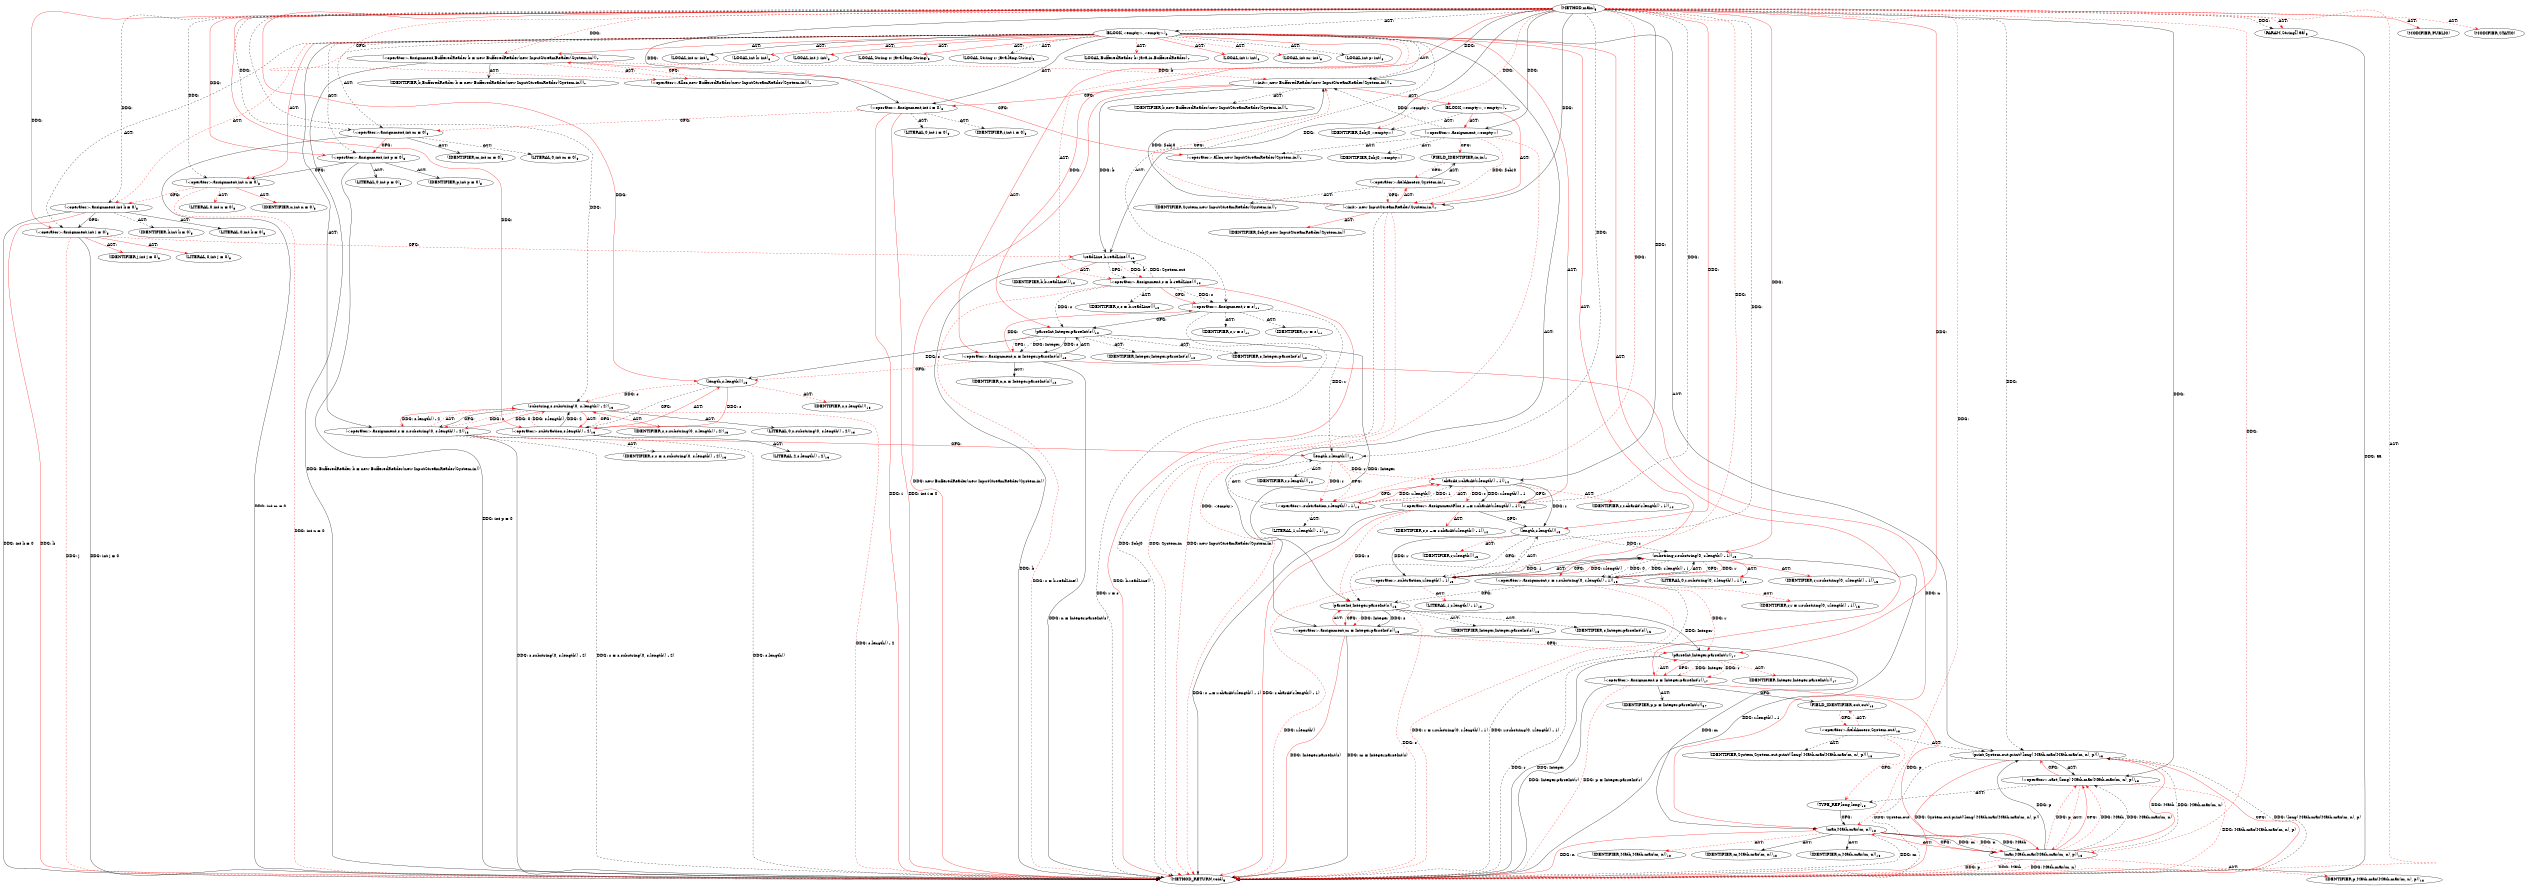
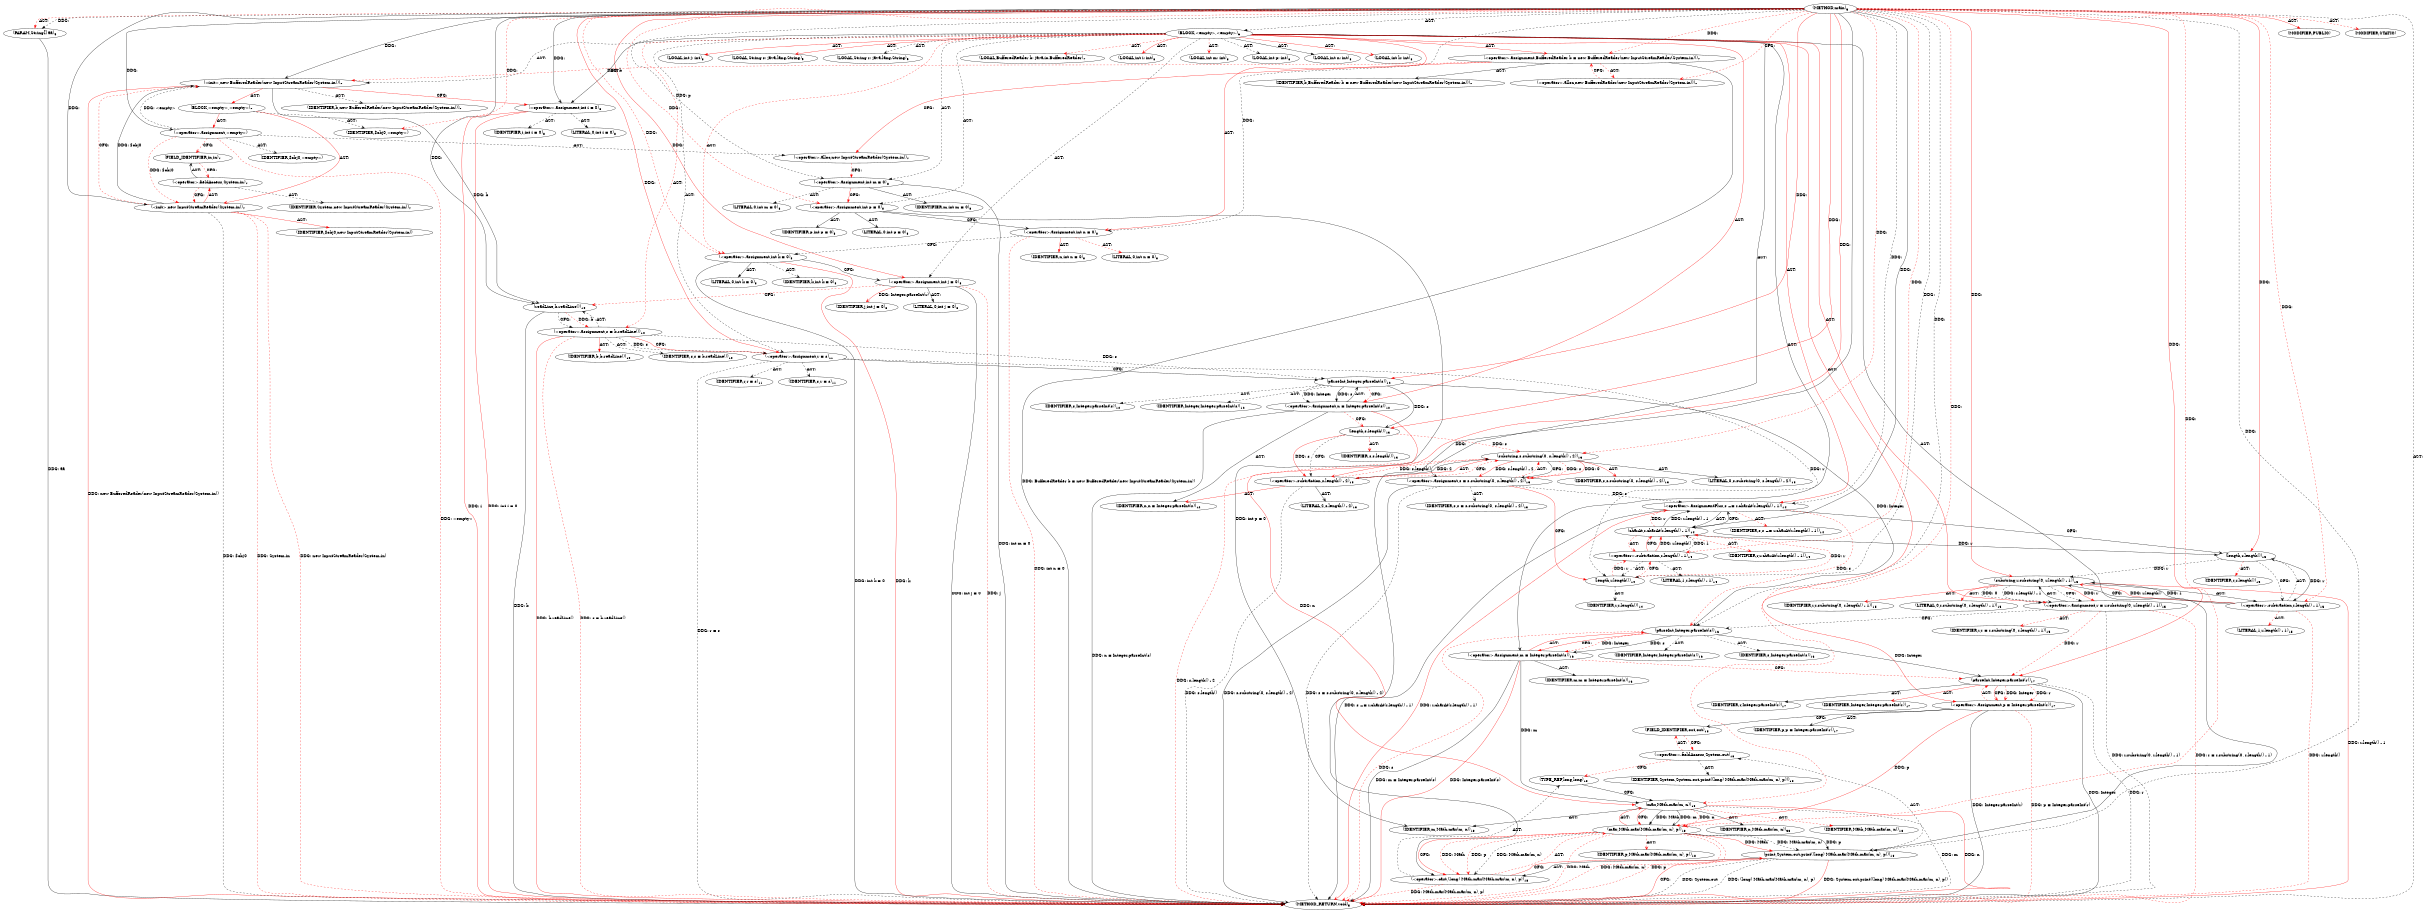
(746, 12) -> (1056, 10)
(769, 12) -> (1083, 17)
(250, 51) -> (1874, 333)
(246, 71) -> (683, 96)
(651, 120) -> (851, 169)
(164, 195) -> (910, 245)
(113, 245) -> (904, 295)
(141, 245) -> (930, 294)
(1078, 269) -> (600, 343)
(1168, 270) -> (602, 320)
(1084, 315) -> (581, 24)
(1226, 318) -> (805, 368)
(657, 418) -> (1239, 493)
none -> (1596, 494)
(1453, 518) -> (1750, 518)
none -> (1709, 521)
(2390, 667) -> (2413, 701)
(1747, 668) -> (1937, 693)
none -> (1589, 681)
(1705, 705) -> (1836, 730)
none -> (1749, 706)
(1682, 745) -> (2200, 895)
(1932, 745) -> (1867, 786)
(482, 770) -> (1442, 396)
(1879, 854) -> (1788, 830)
